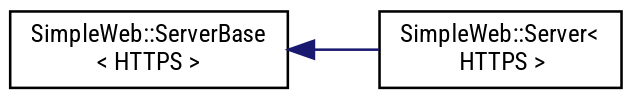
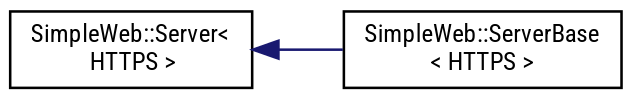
(346, 50) -> (311, 50)
